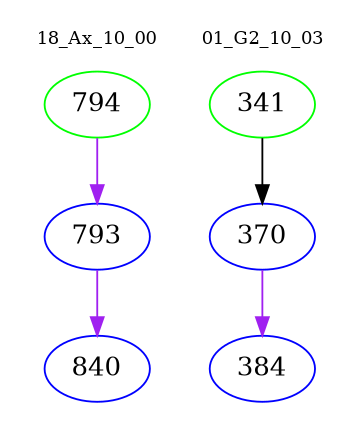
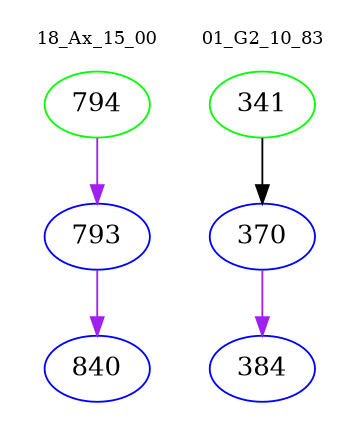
(97, 39) -> (97, 39)
(263, 39) -> (263, 39)
